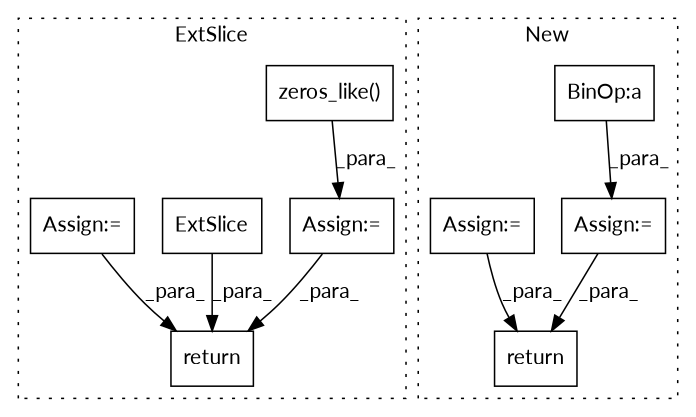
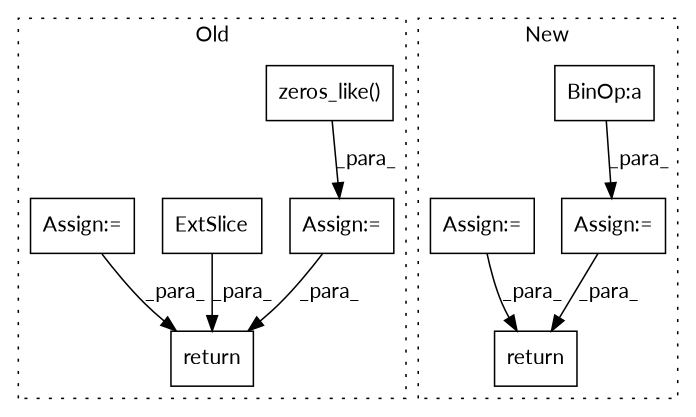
(212, 36) -> (212, 36)
